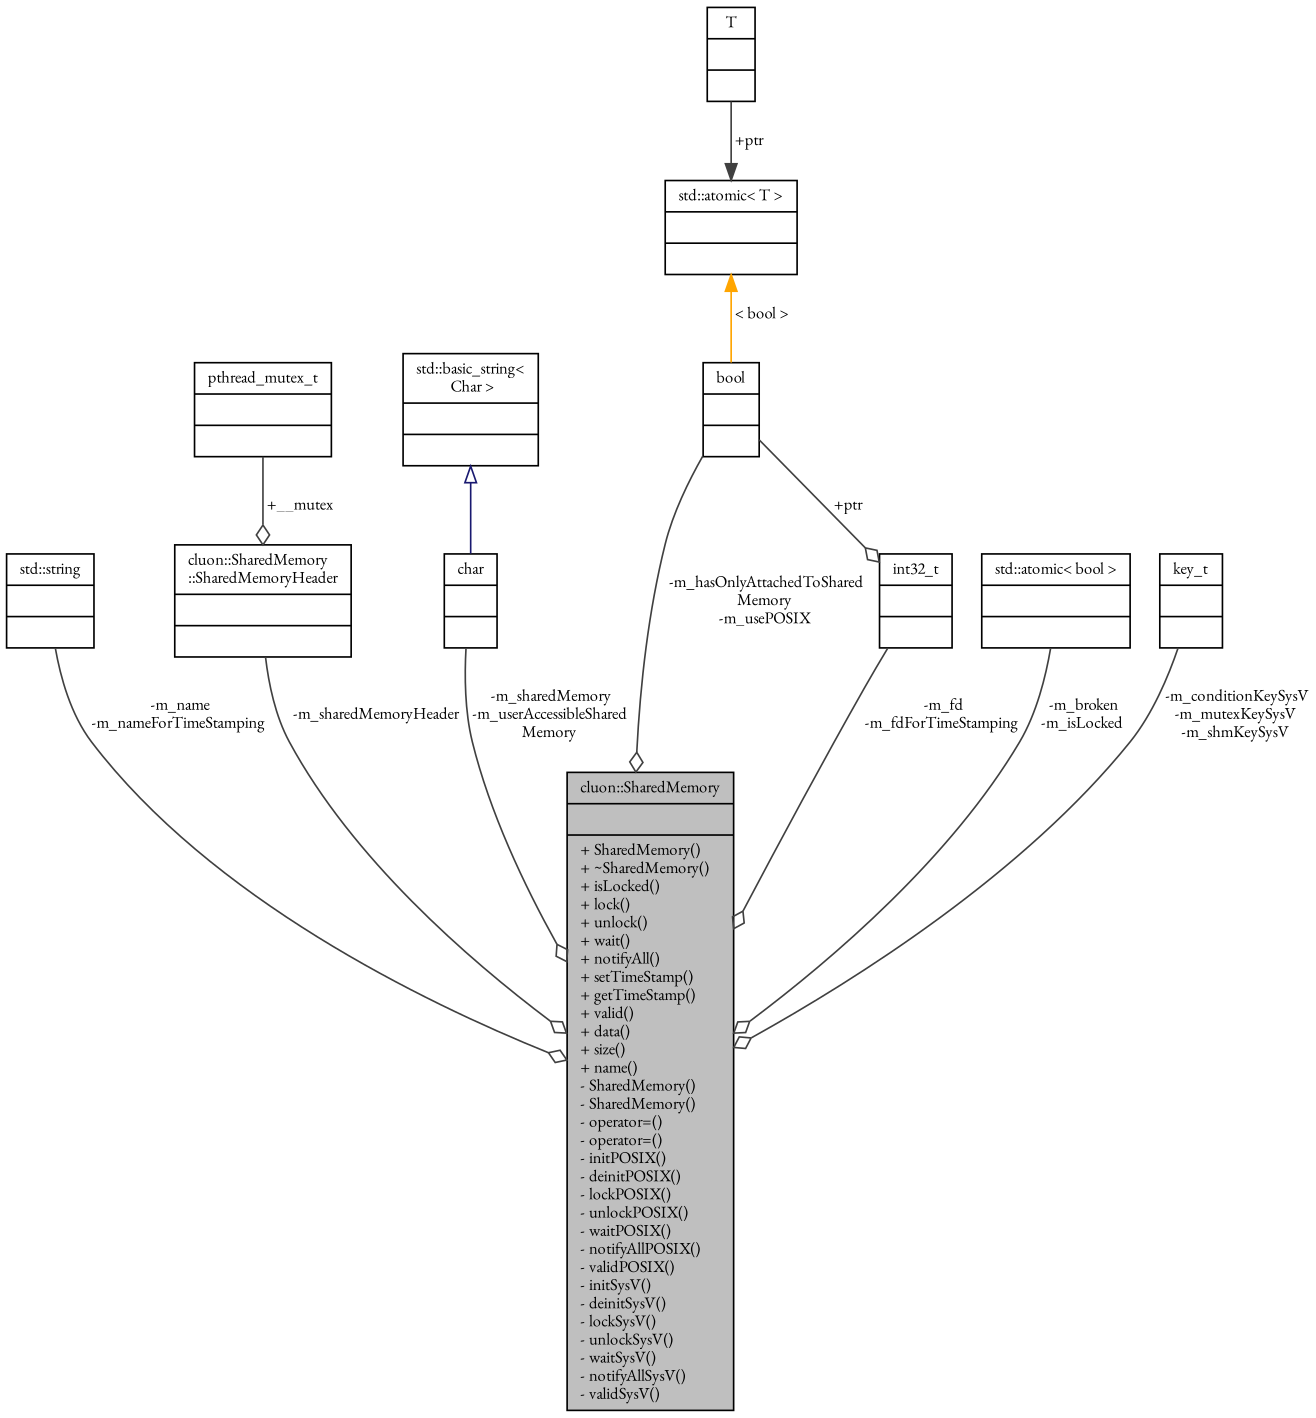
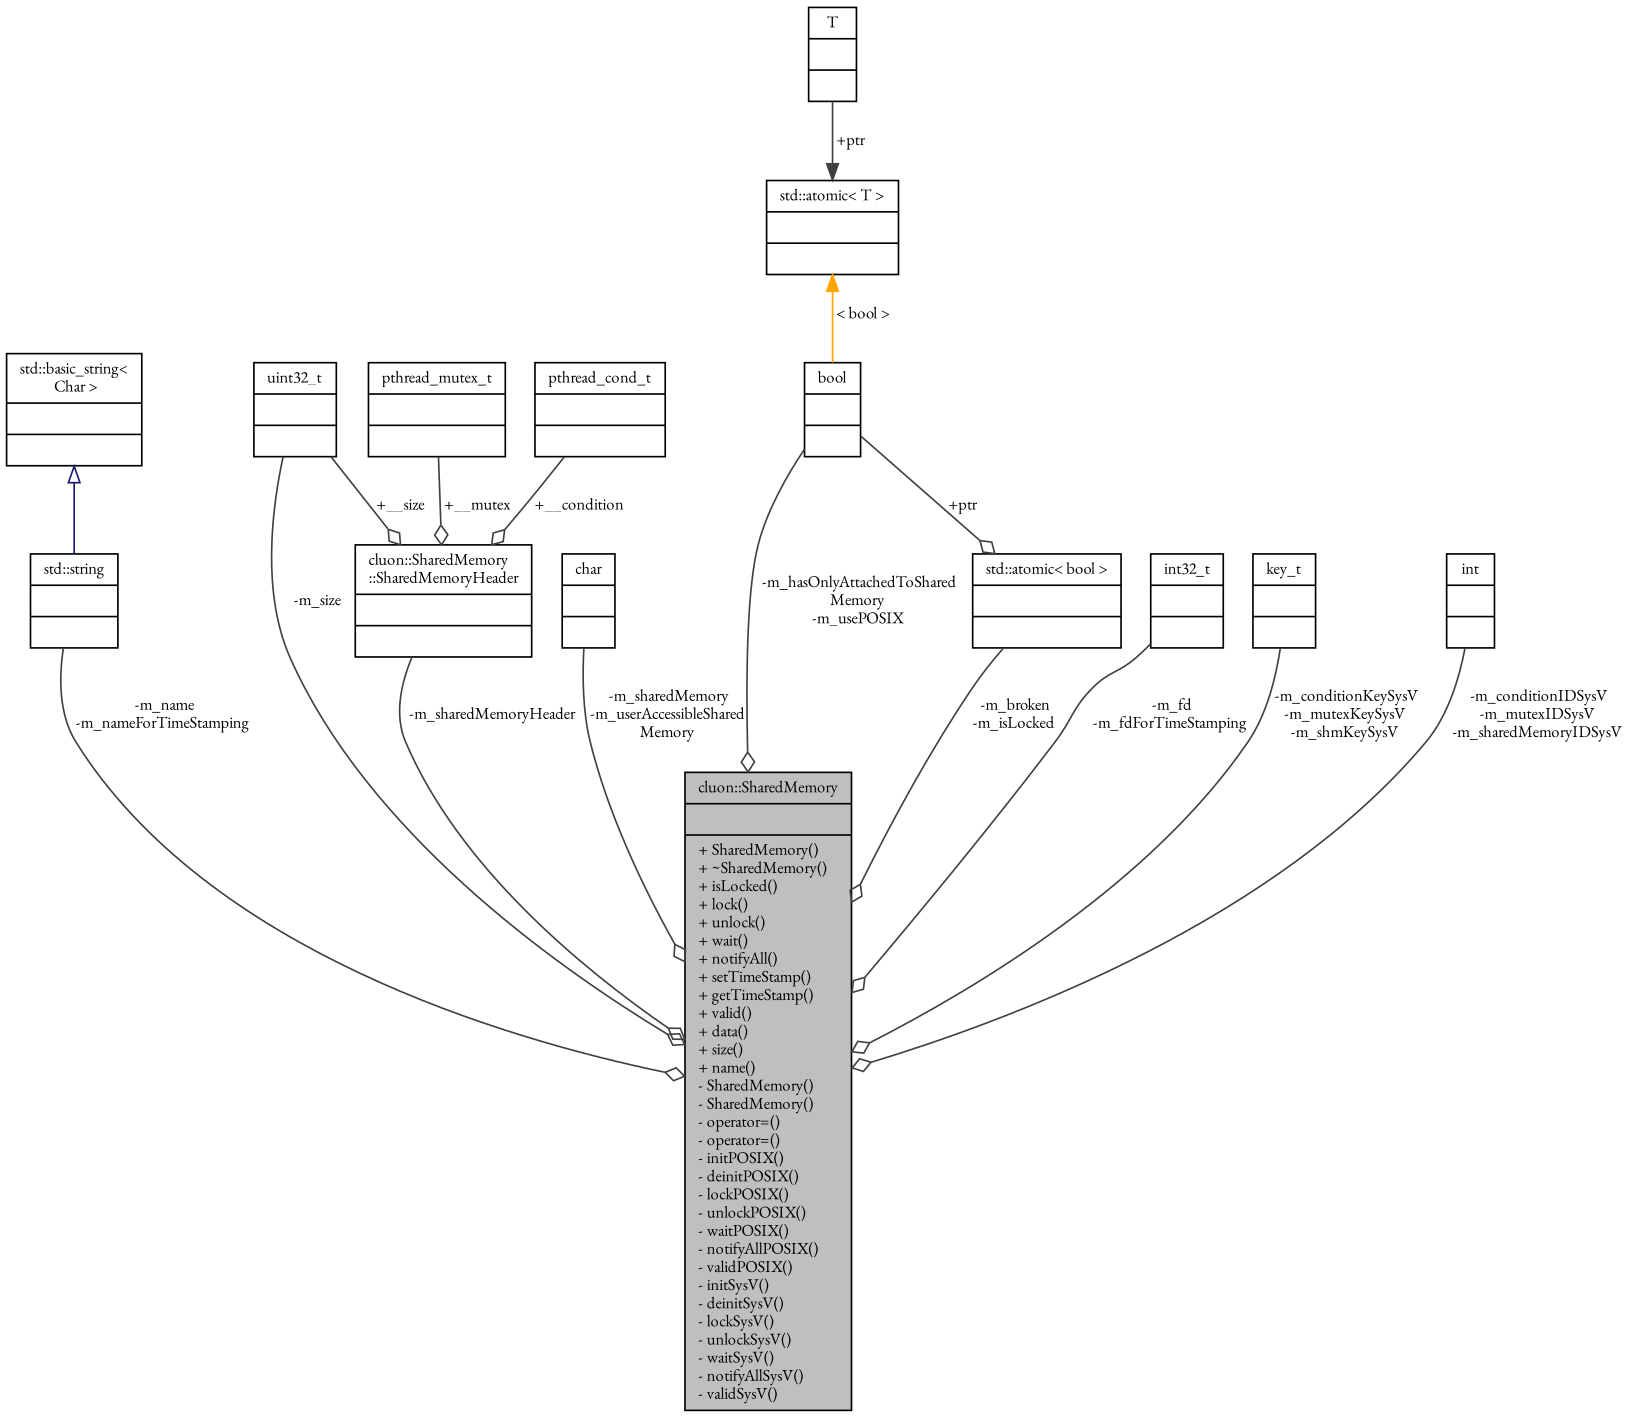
none -> (295, 410)
none -> (600, 410)
(812, 494) -> (920, 488)
(471, 518) -> (74, 518)
none -> (1471, 601)
